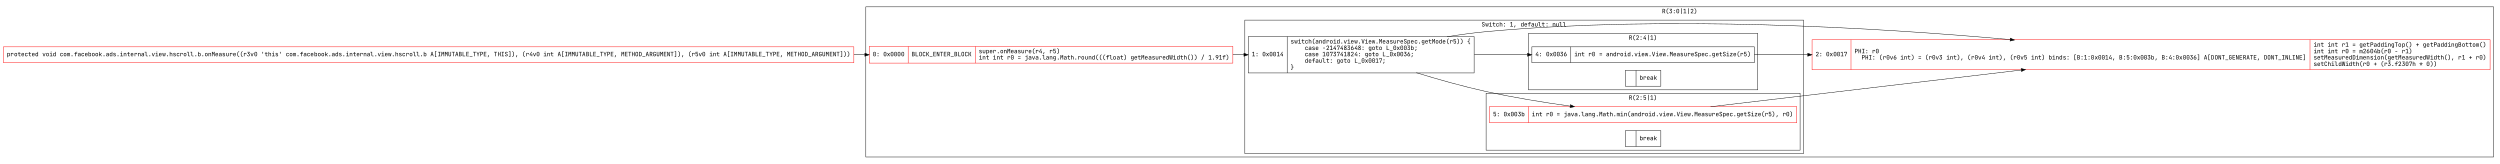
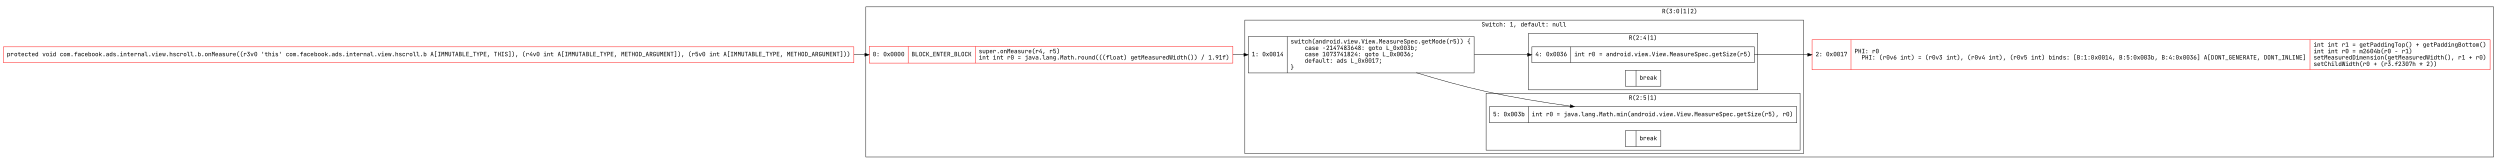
(1729, 24) -> none
(1338, 61) -> (1337, 61)
(2375, 64) -> (2375, 64)
(1866, 88) -> none
(1643, 115) -> (1643, 115)
